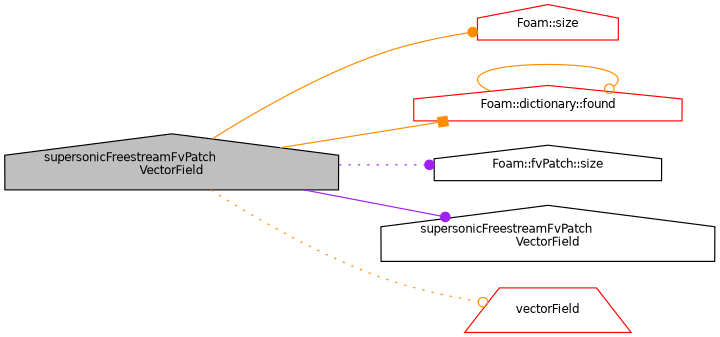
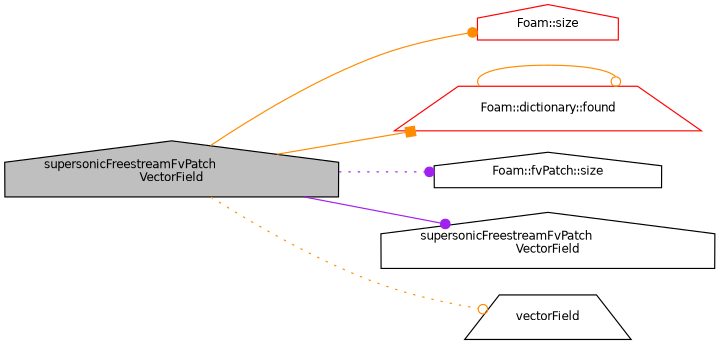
(548, 105) -> (548, 109)
(548, 310) -> (548, 317)
